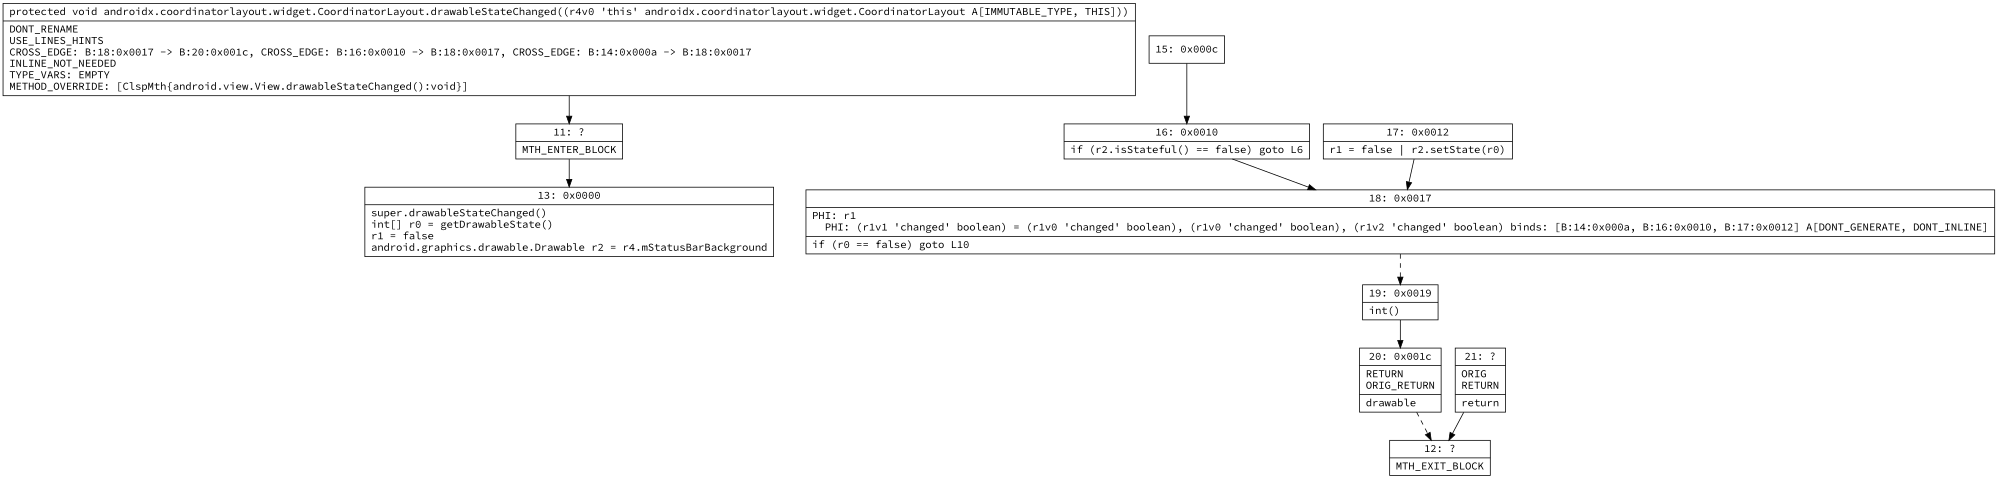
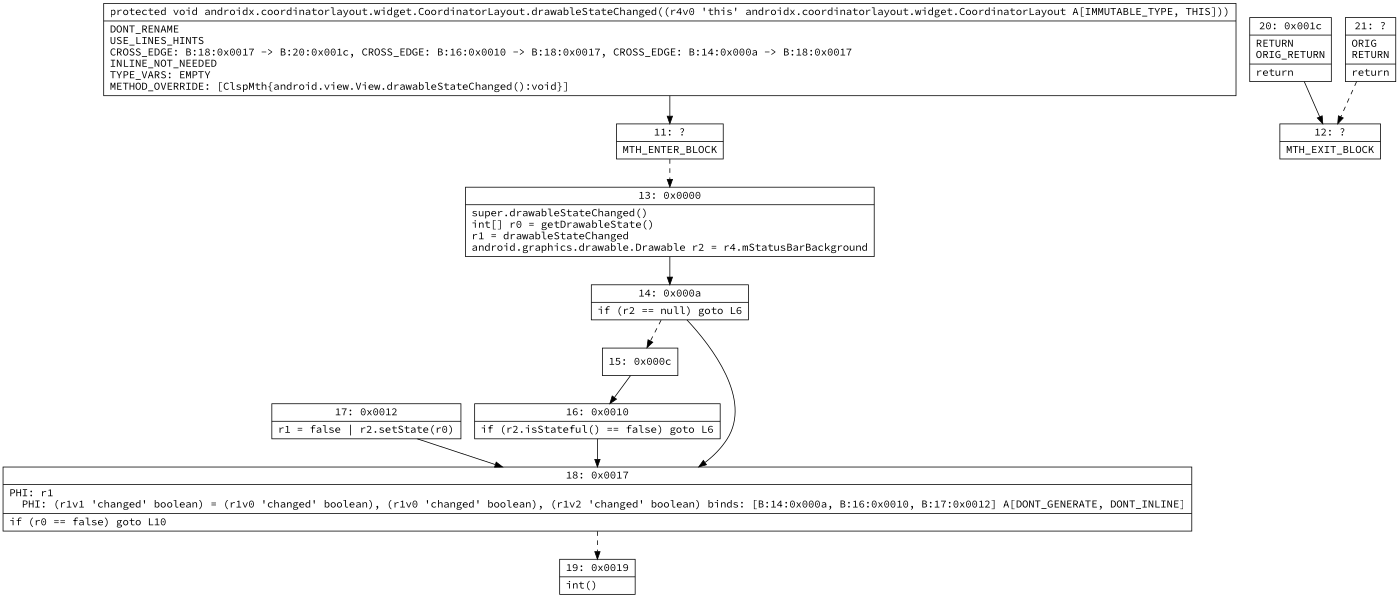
(569, 169) -> (670, 169)
(403, 236) -> (551, 236)
none -> (670, 302)
(1400, 330) -> none
(1391, 403) -> (1275, 72)
(1422, 423) -> (1312, 99)
(1458, 423) -> (1349, 99)
